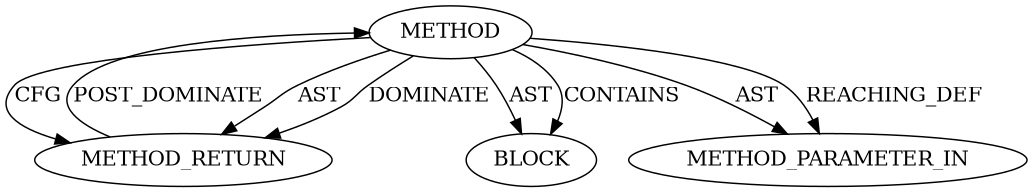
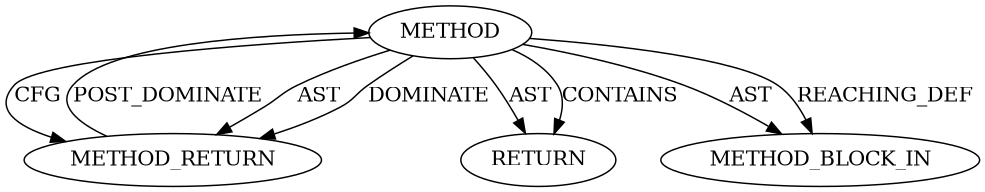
(531, 160) -> (538, 160)
(828, 160) -> (820, 160)
